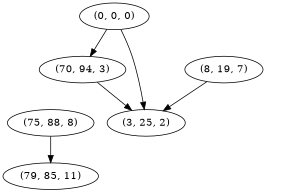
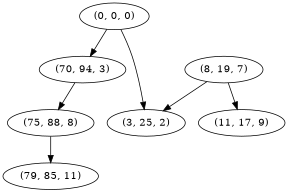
(112, 94) -> (69, 93)
none -> (242, 123)
